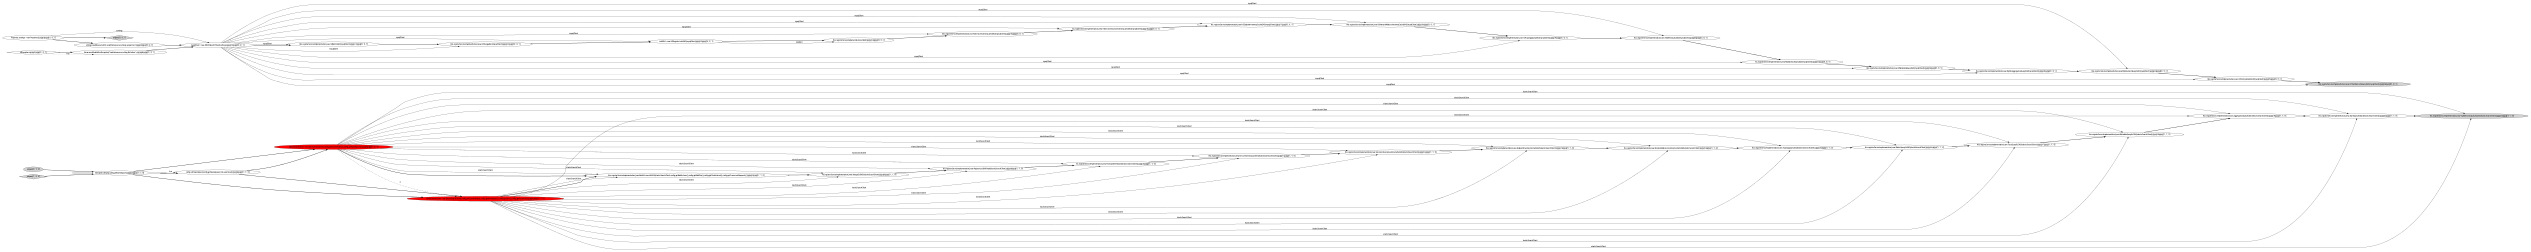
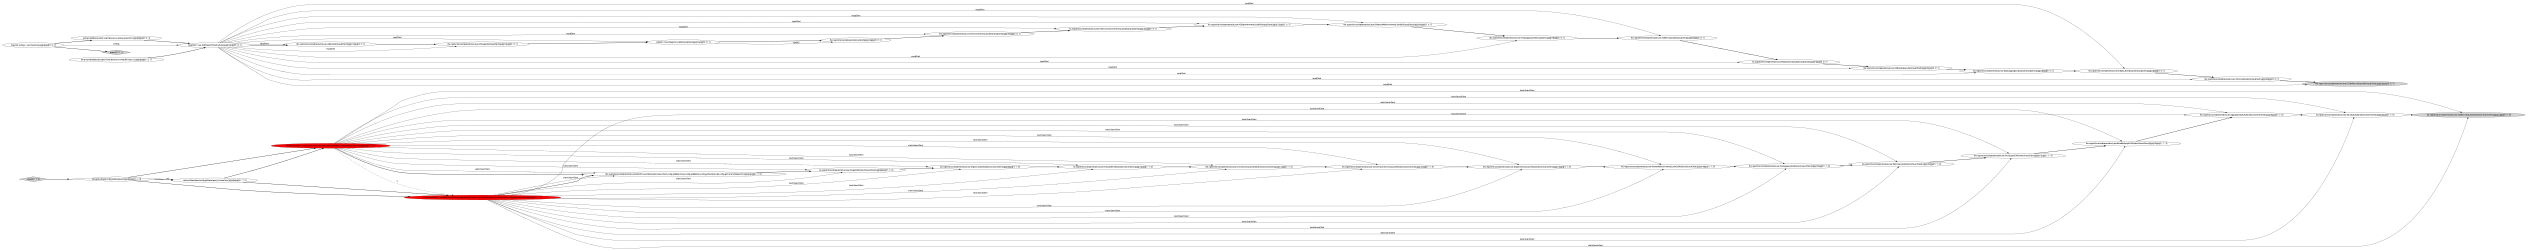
(33, 52) -> none
(33, 169) -> (33, 179)
(33, 177) -> none
